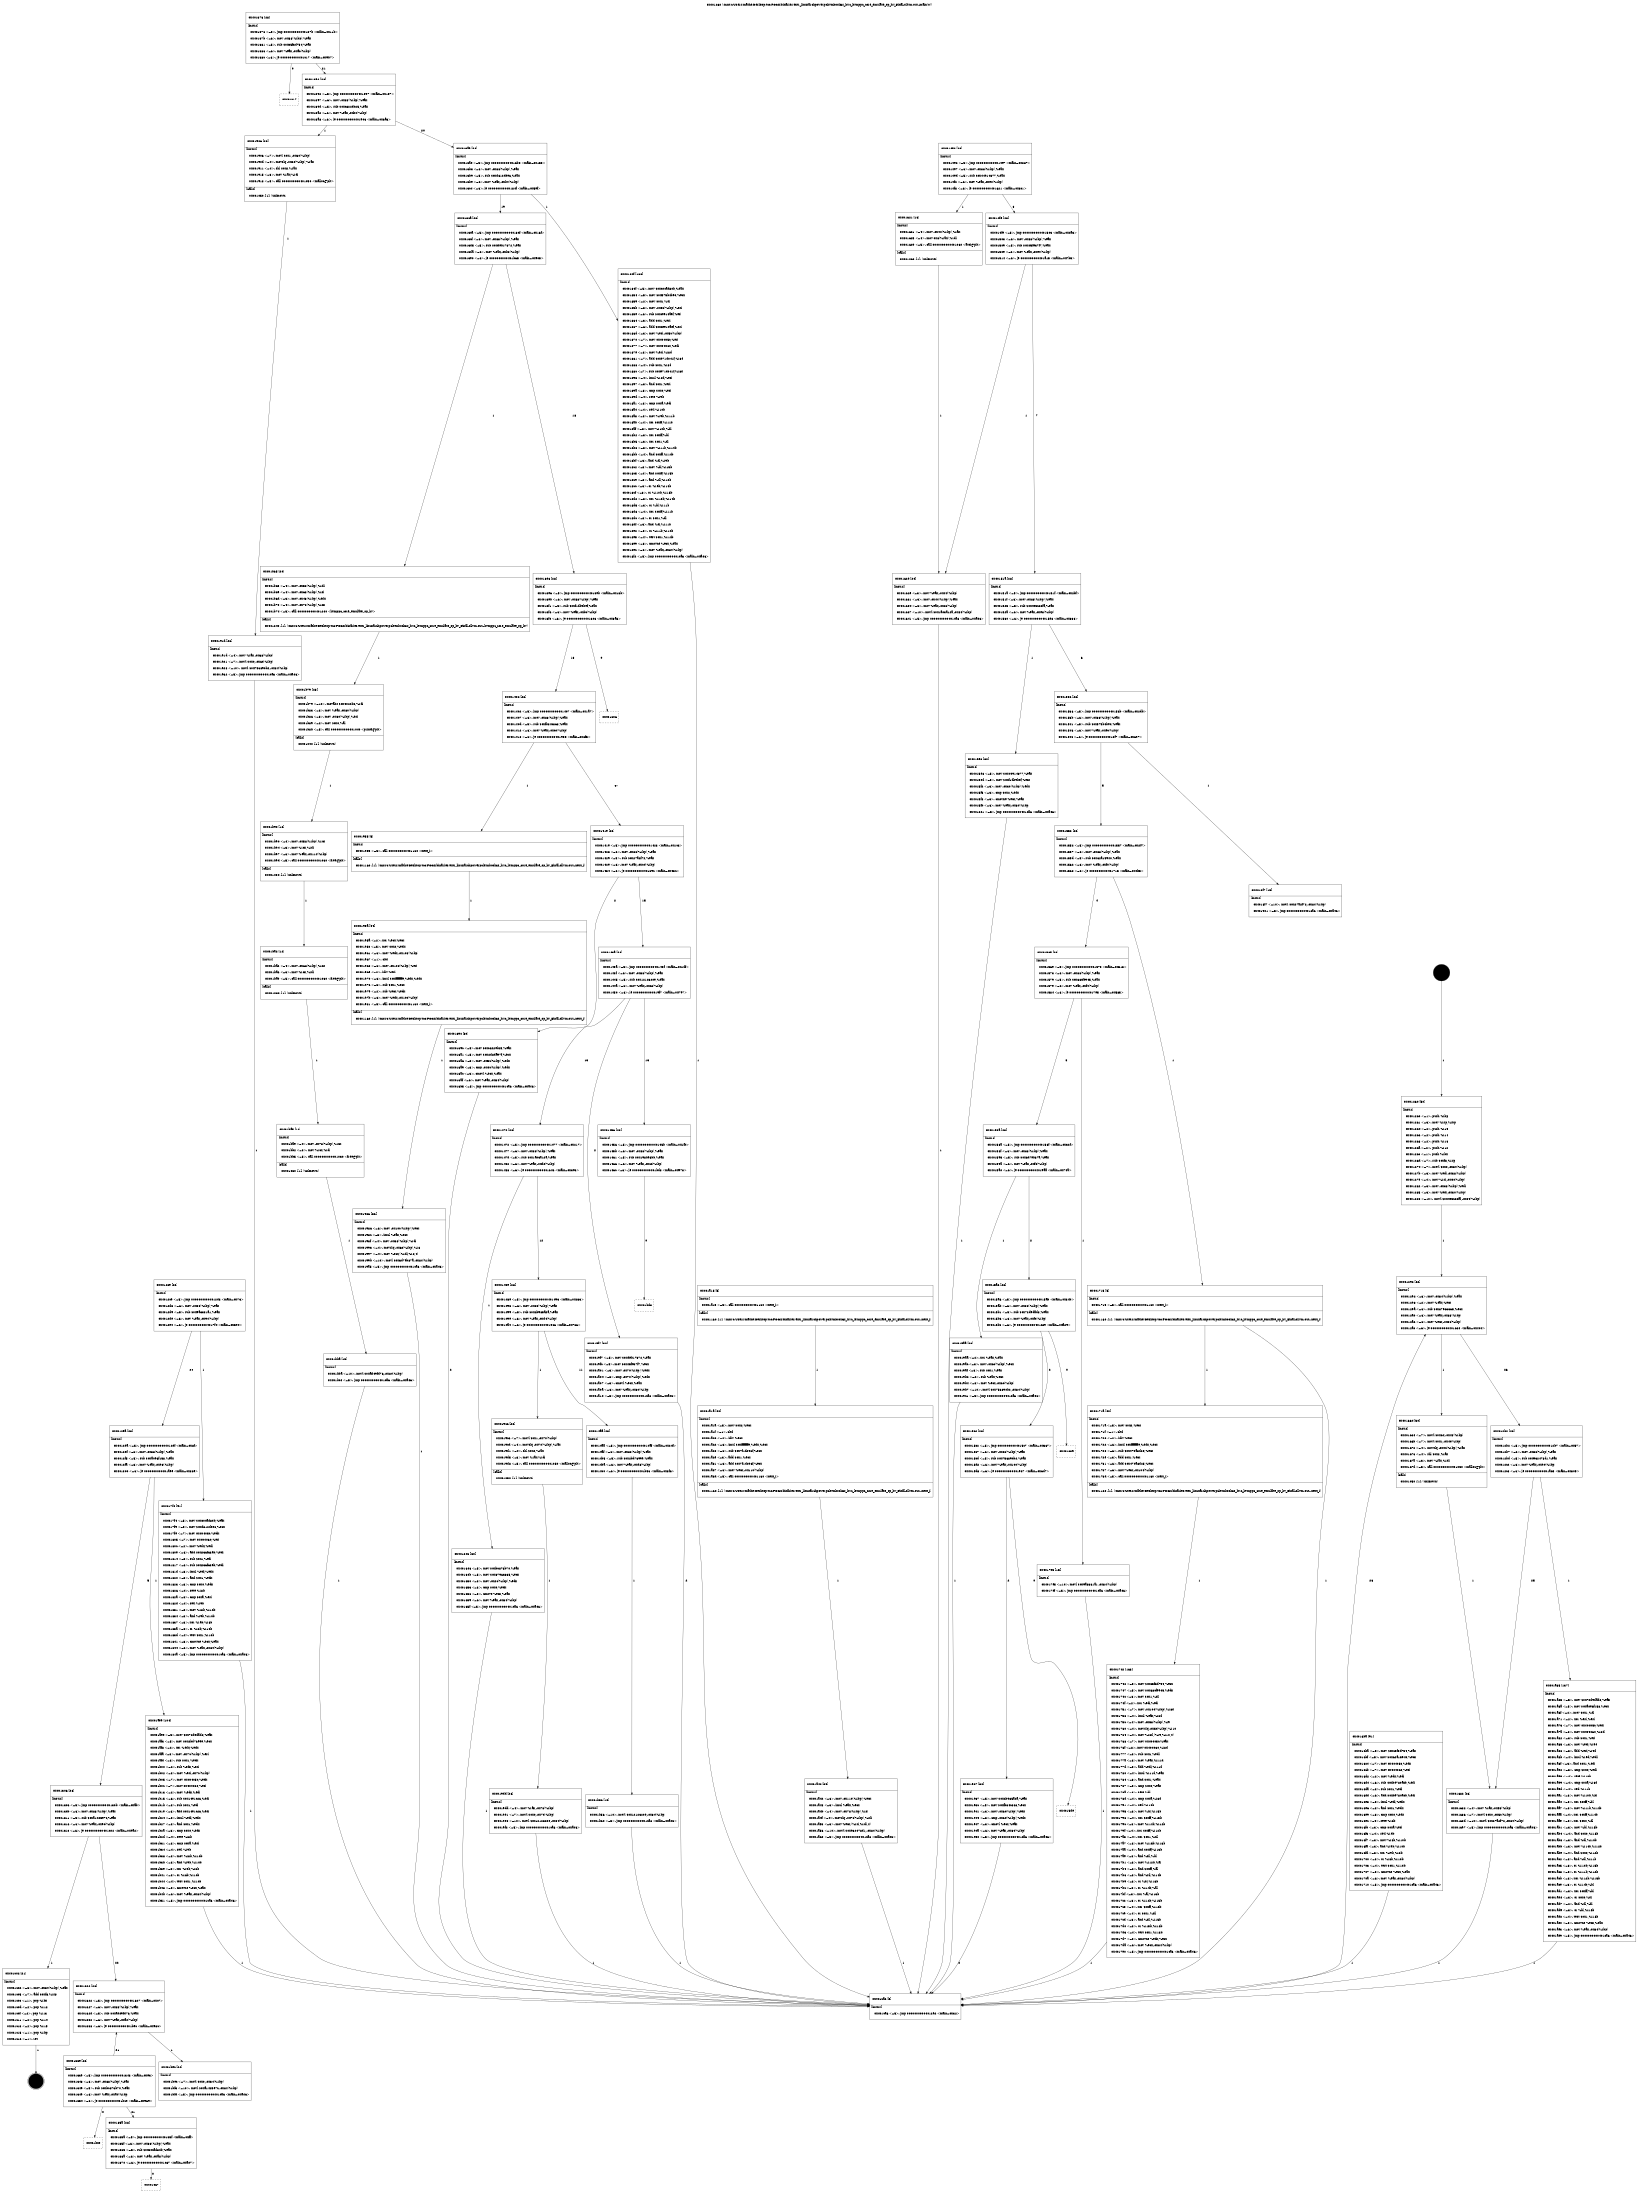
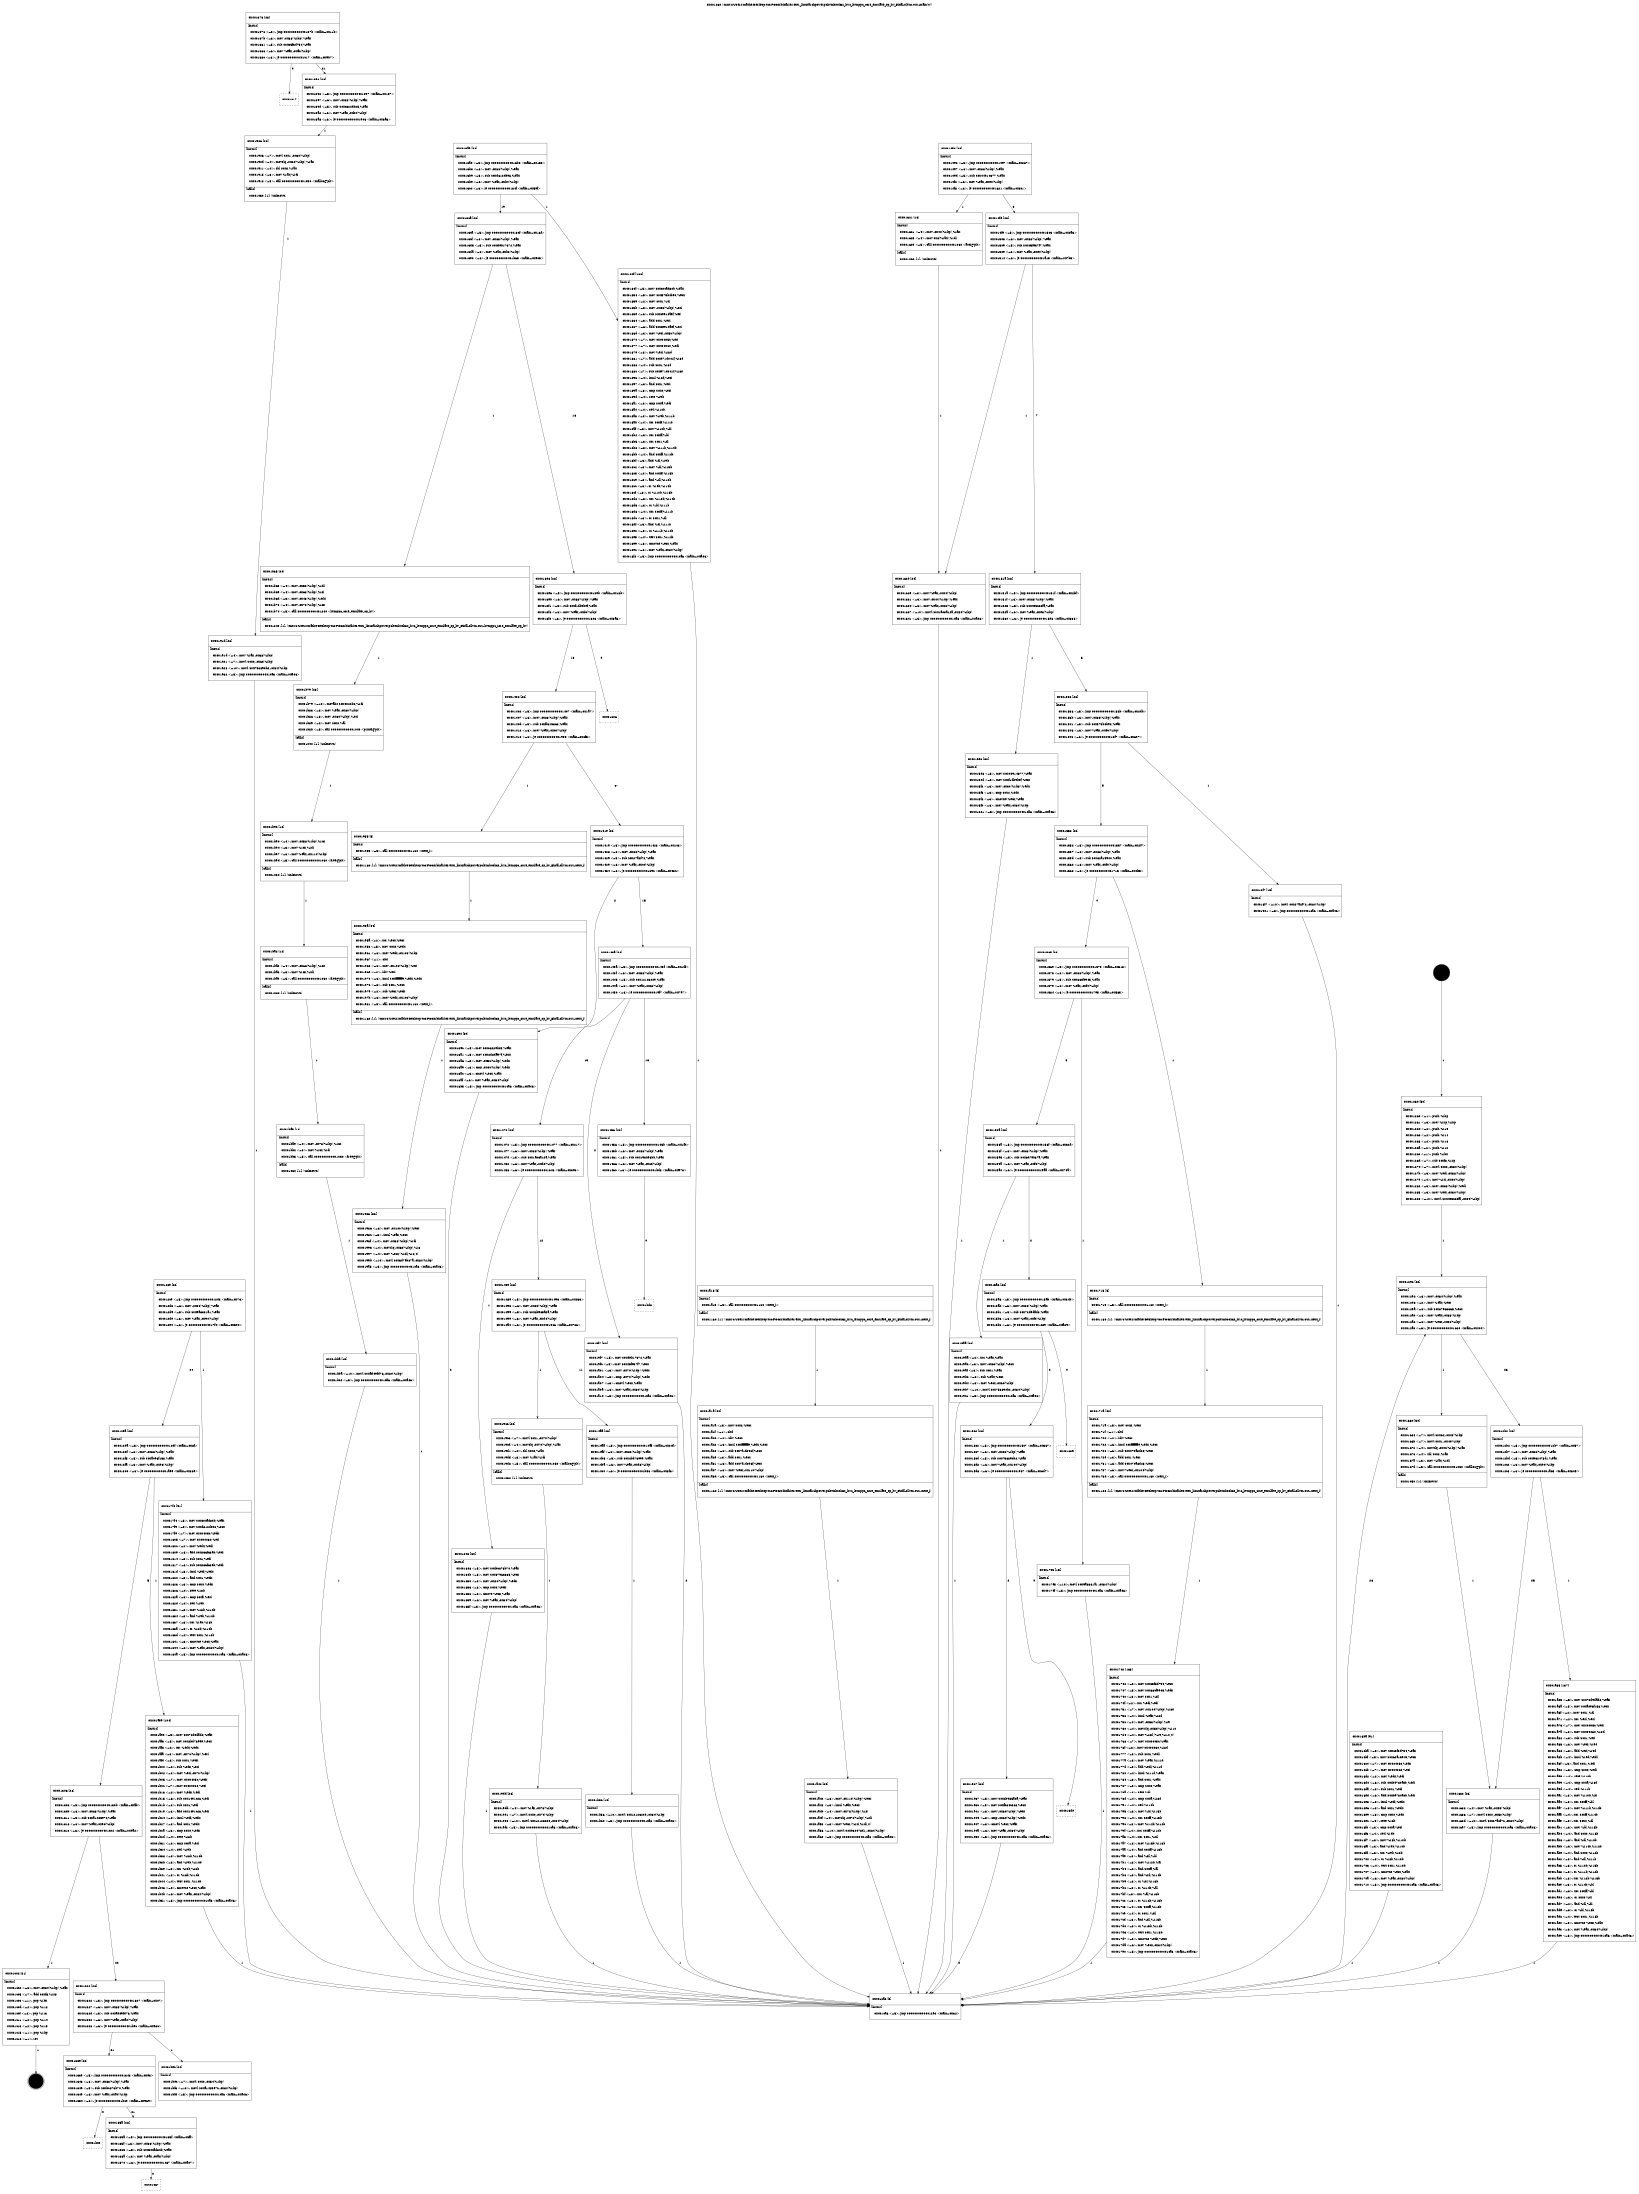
(424, 134) -> none
(1310, 1762) -> (1336, 1601)
(115, 2045) -> (110, 2043)
